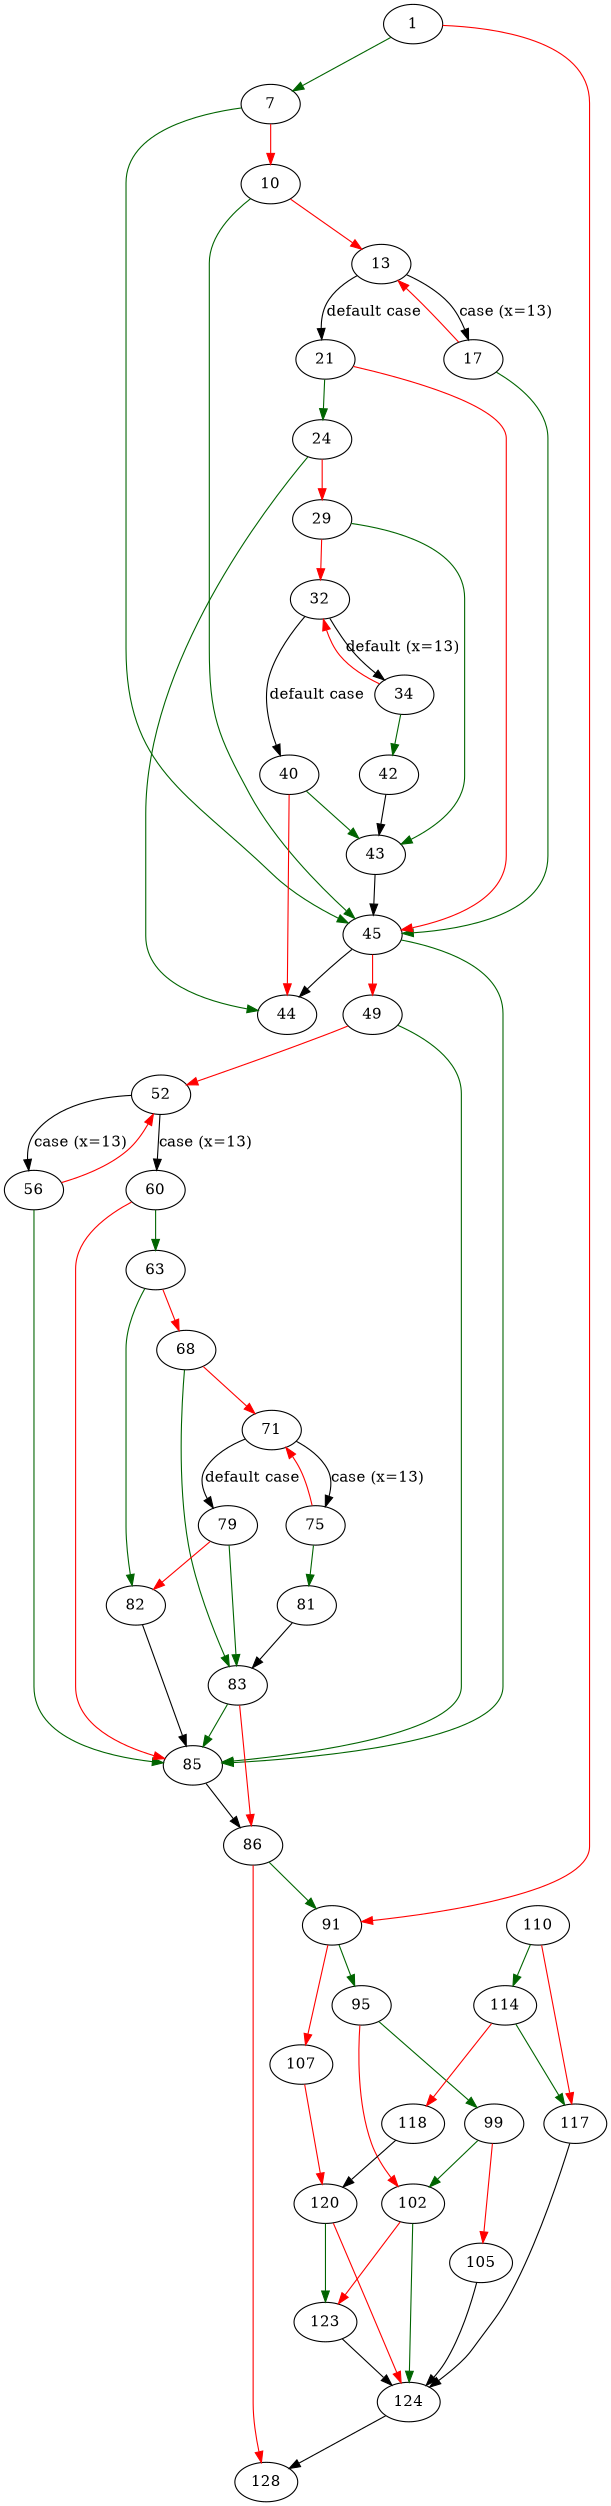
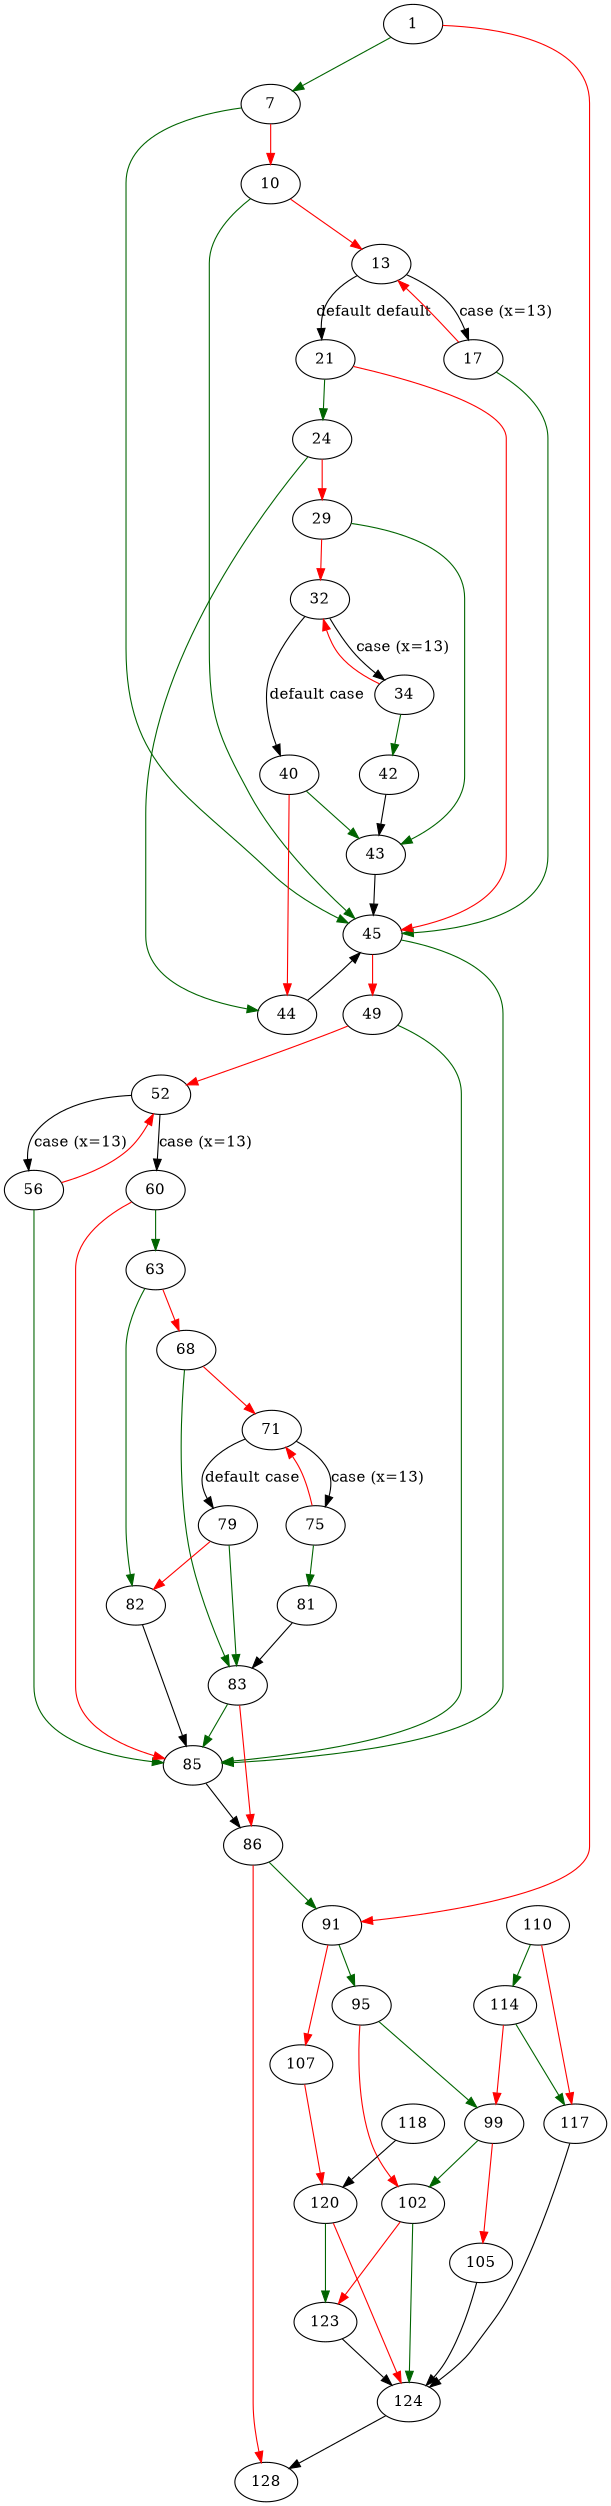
(374, 312) -> (374, 312)
(403, 647) -> (403, 647)
(329, 969) -> (330, 981)
(462, 2060) -> (500, 2059)
